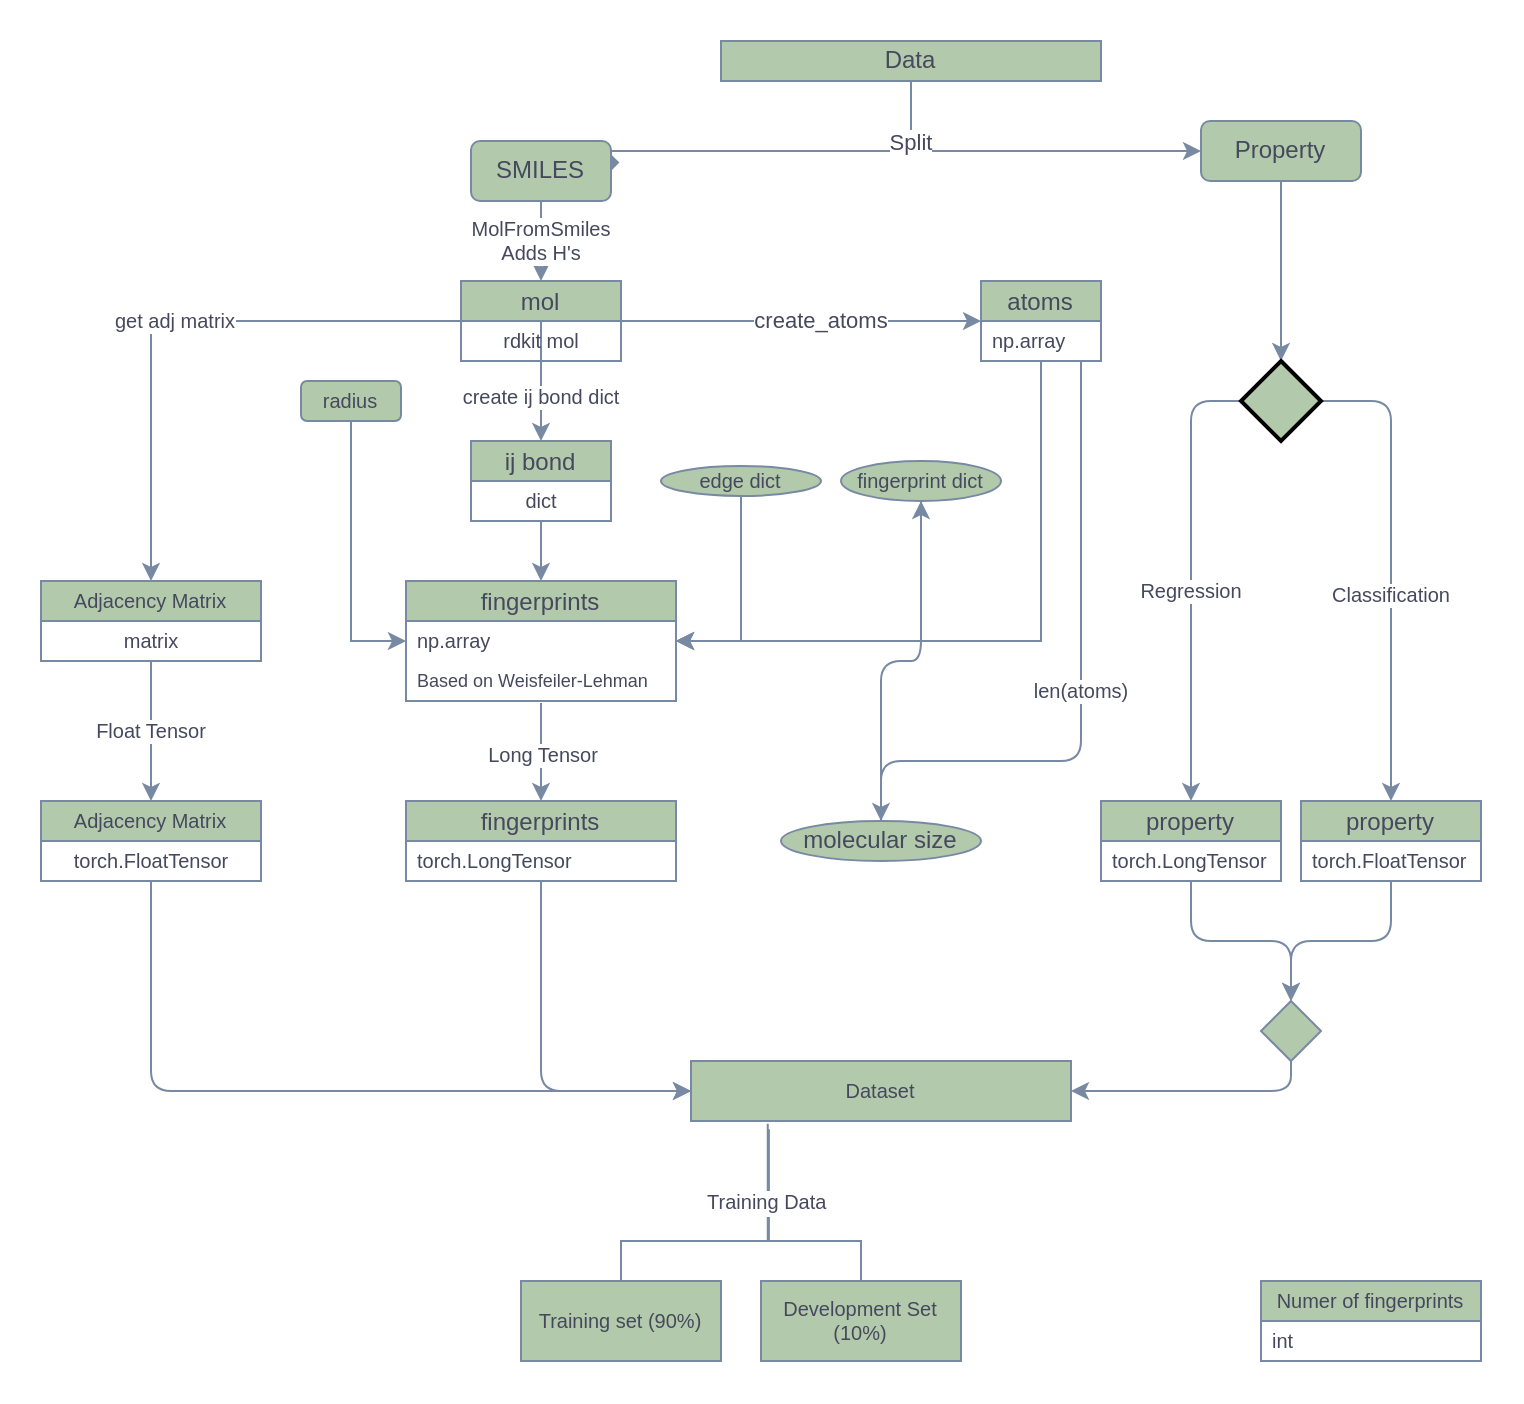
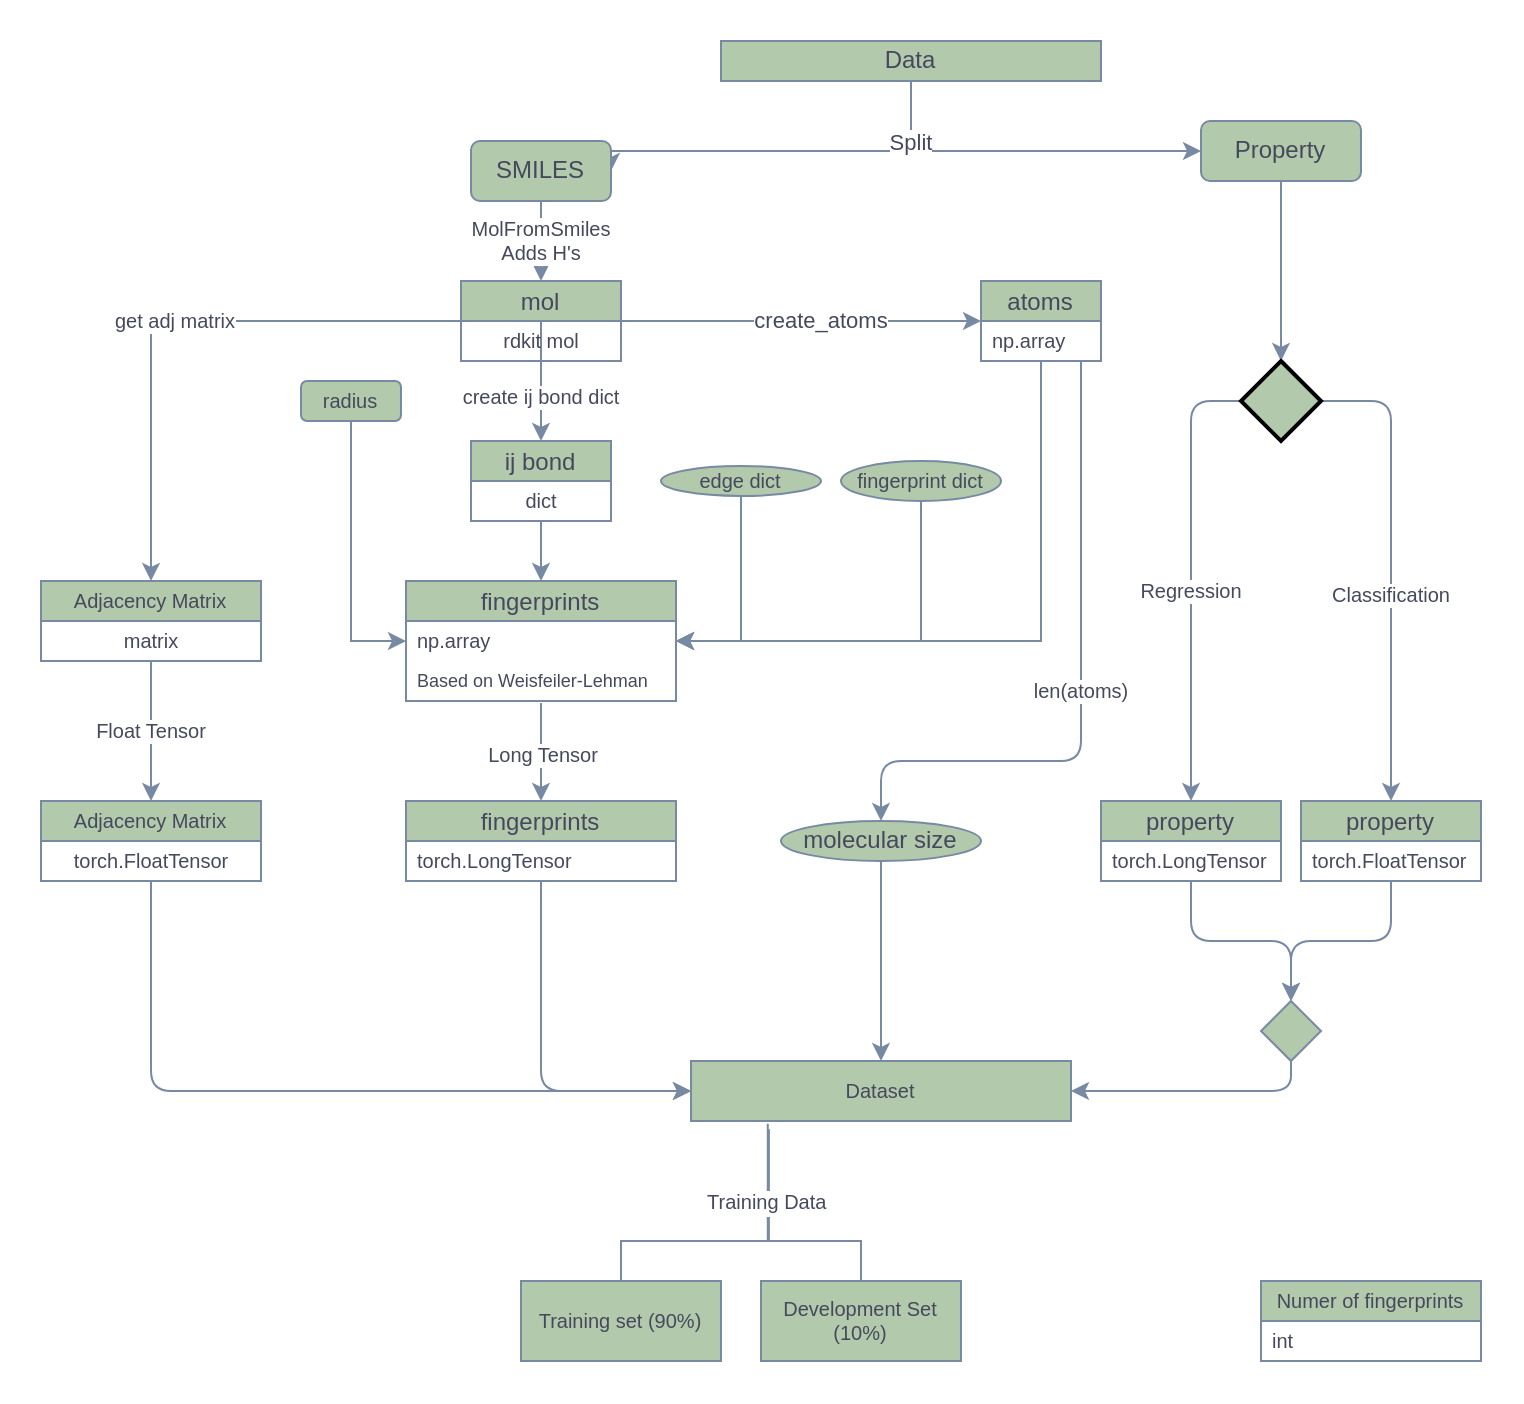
(611, 154) -> (611, 156)
(881, 699) -> (881, 954)
